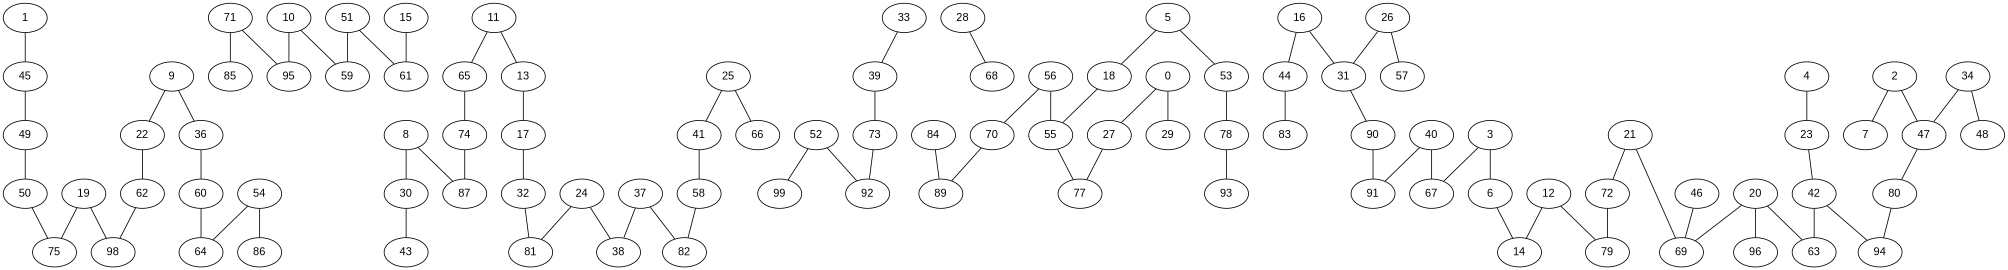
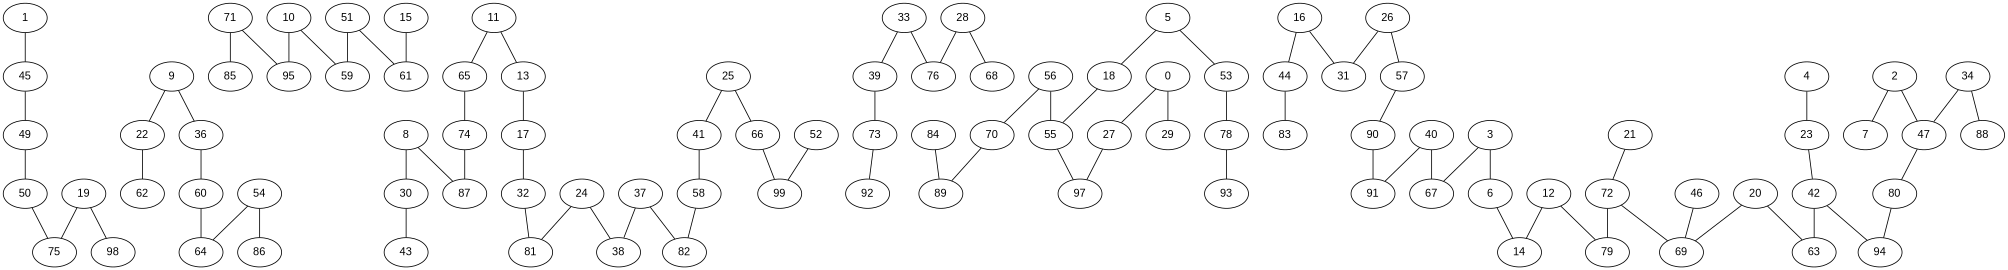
none -> (934, 77)
(1358, 106) -> (1388, 106)
(1983, 135) -> (1983, 135)
none -> (769, 164)
(842, 164) -> none
(1080, 194) -> (1080, 194)
(1656, 194) -> (1645, 223)
(128, 223) -> none
(1756, 252) -> none
